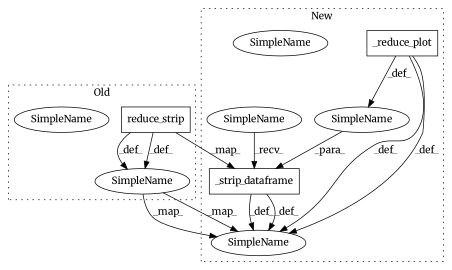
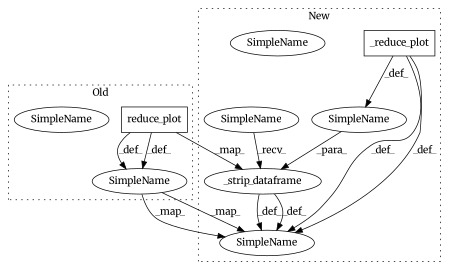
(156, 120) -> (154, 120)
(254, 181) -> (263, 181)
